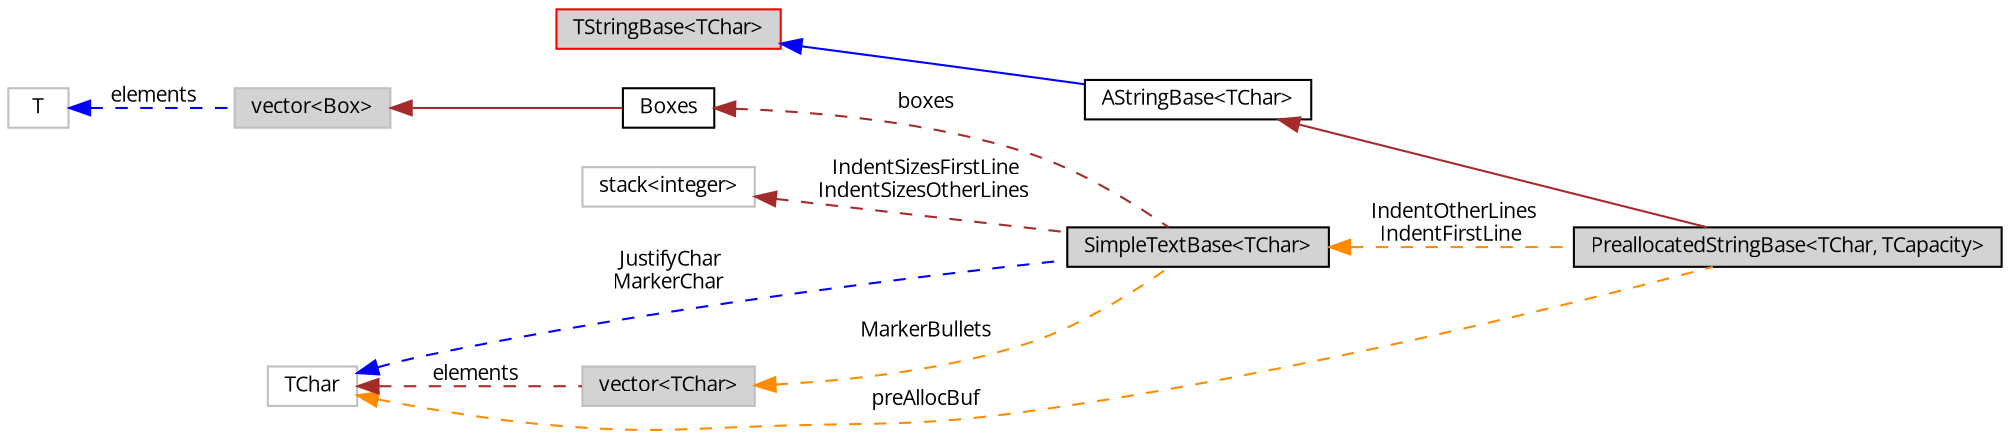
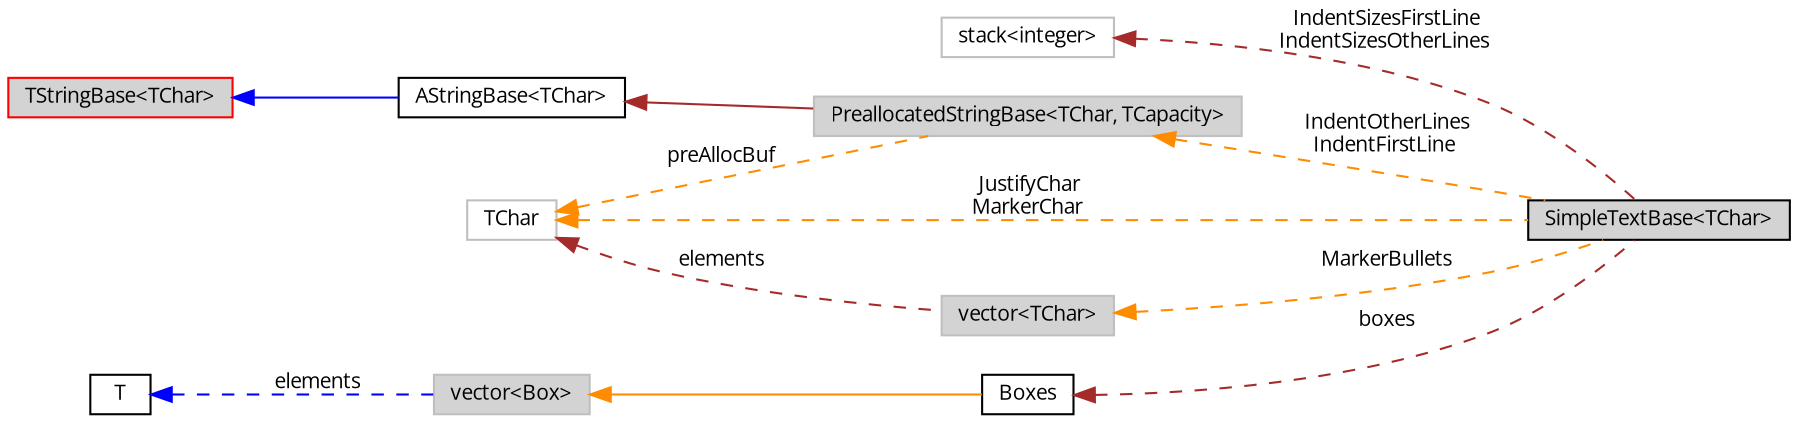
(38, 108) -> (120, 395)
(517, 108) -> (797, 395)
(1462, 247) -> (1360, 169)
(1788, 247) -> (1028, 116)
(721, 304) -> (1053, 220)
